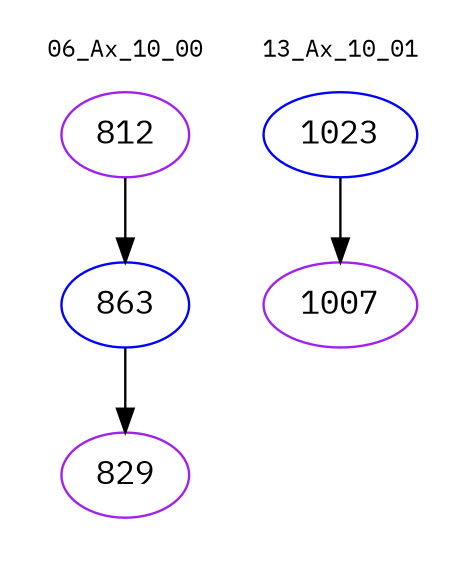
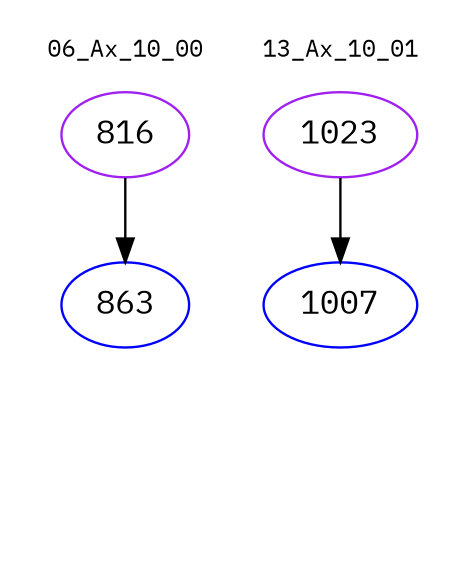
(125, 135) -> (125, 135)
(340, 135) -> (340, 135)
(340, 305) -> (340, 305)
(125, 475) -> none
